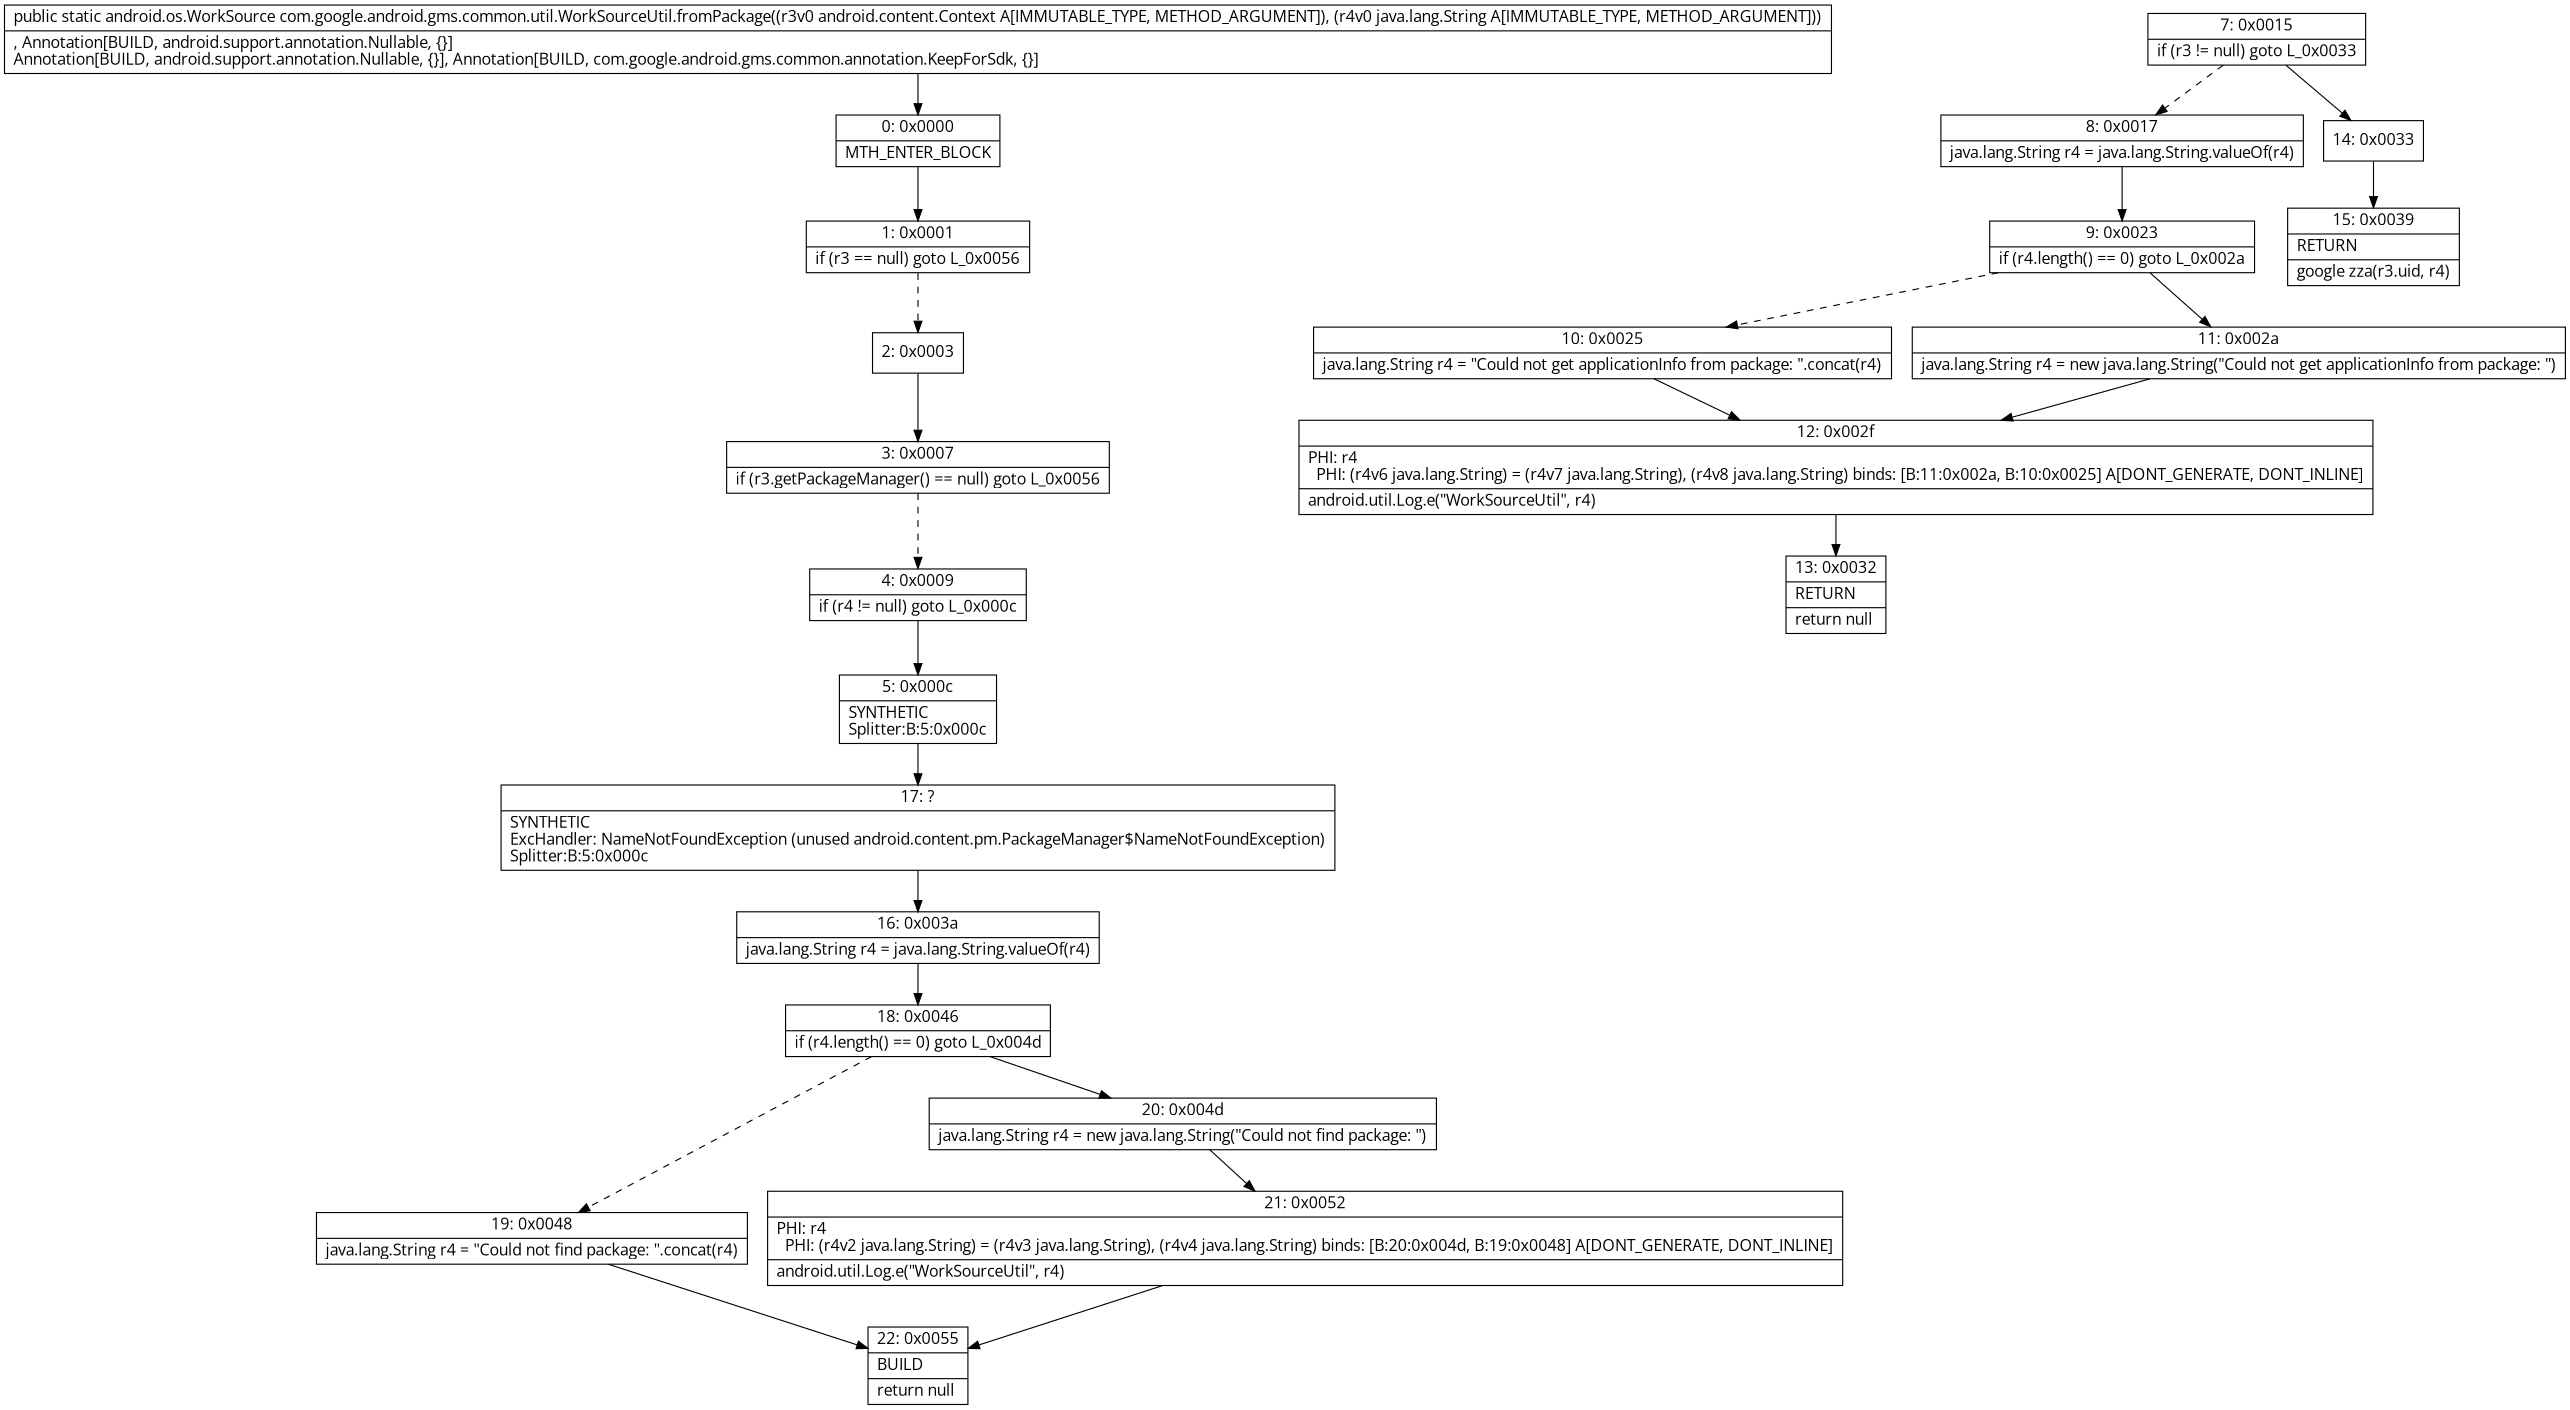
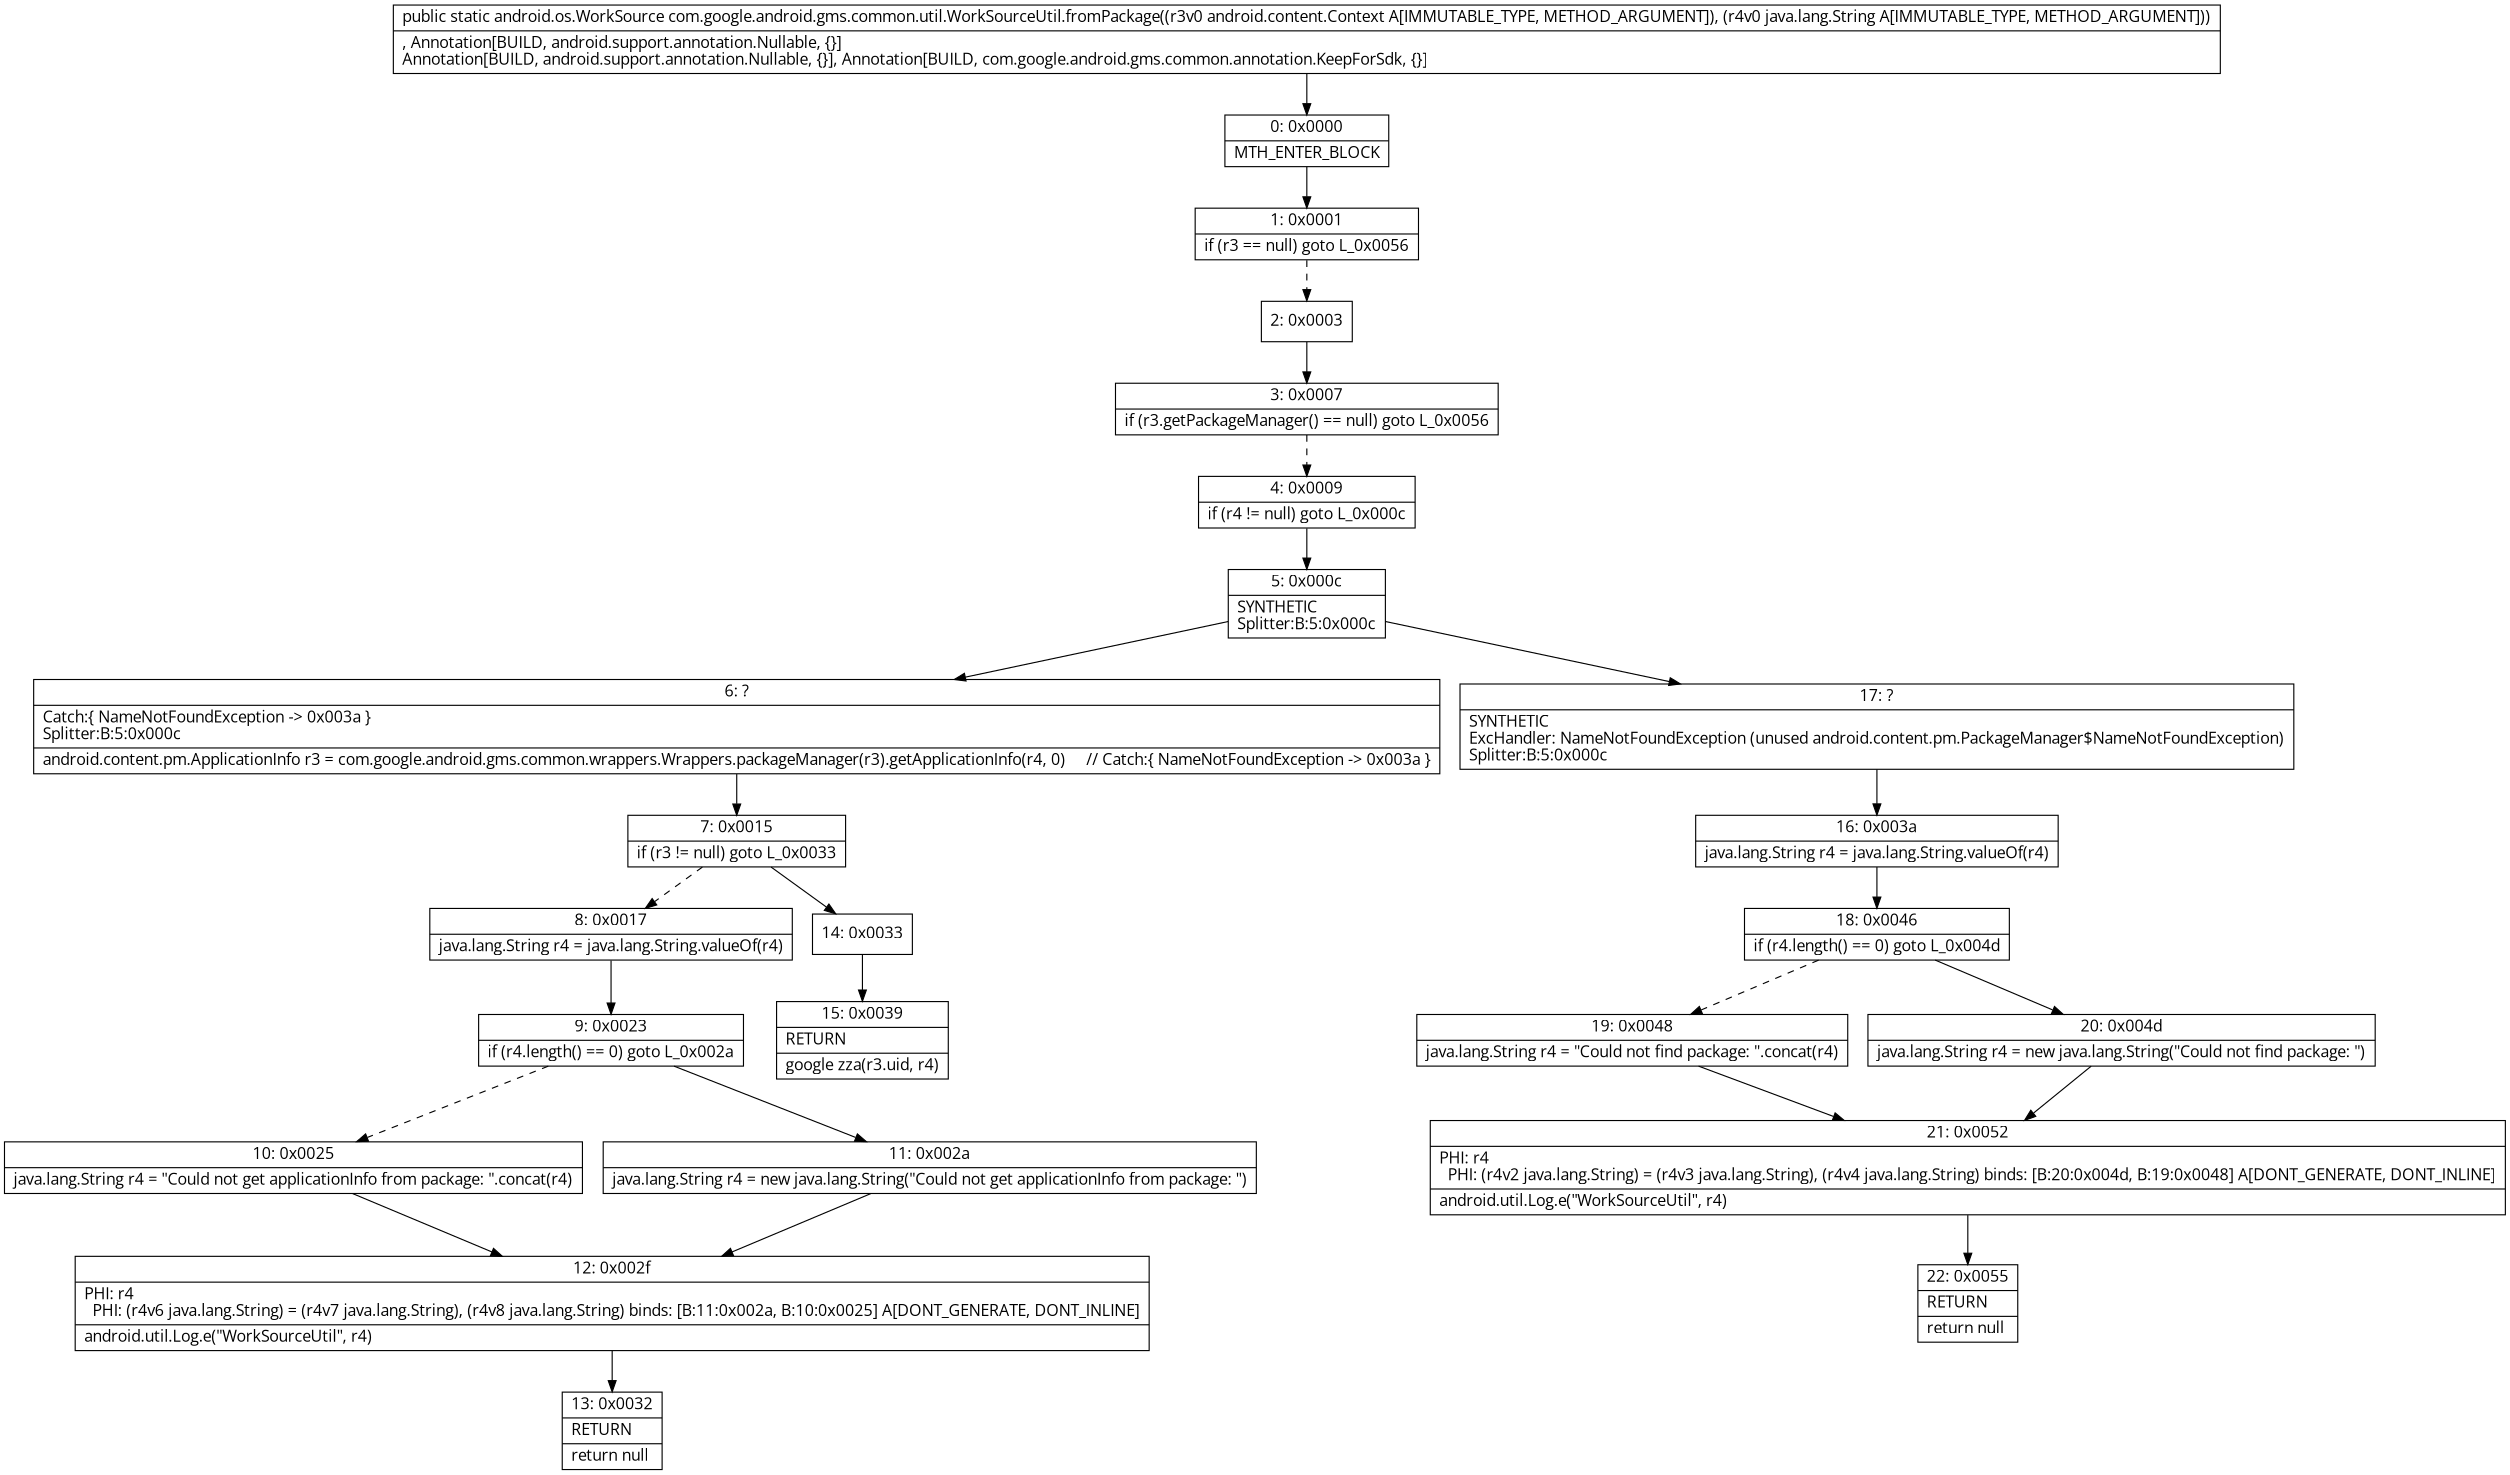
none -> (737, 727)
(733, 1305) -> (1766, 1091)
(901, 1365) -> (1958, 1303)
